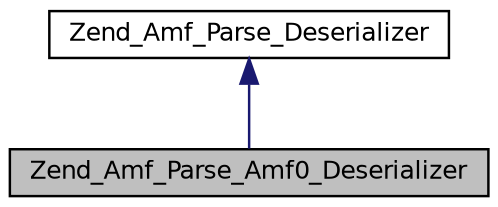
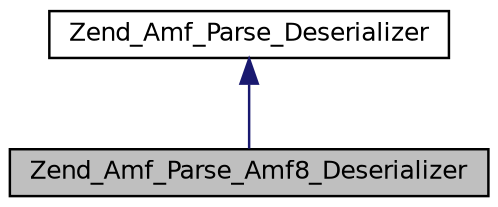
(249, 173) -> (249, 173)
